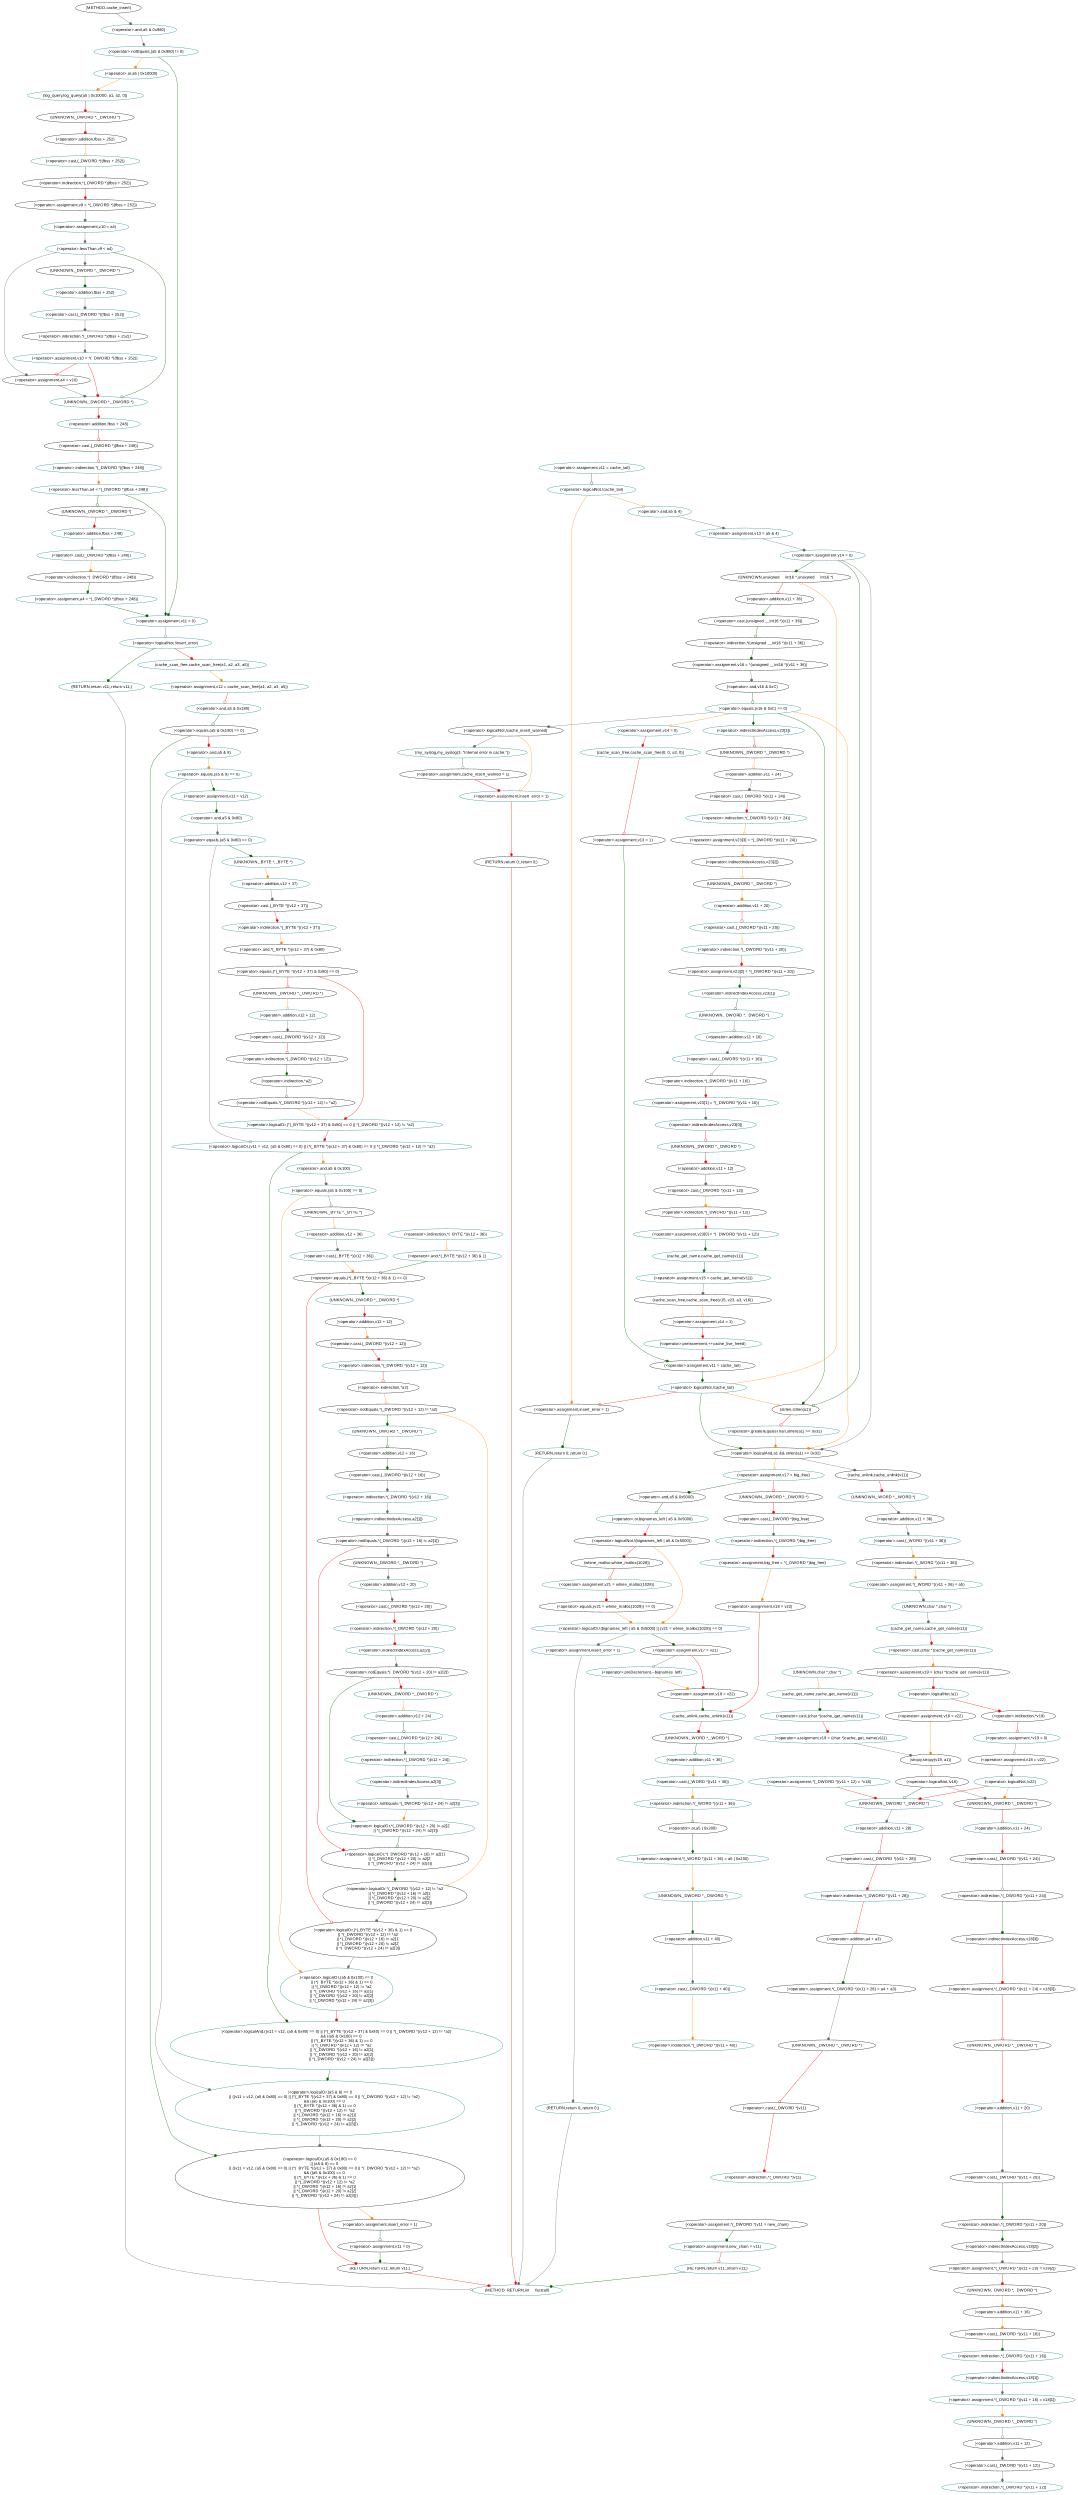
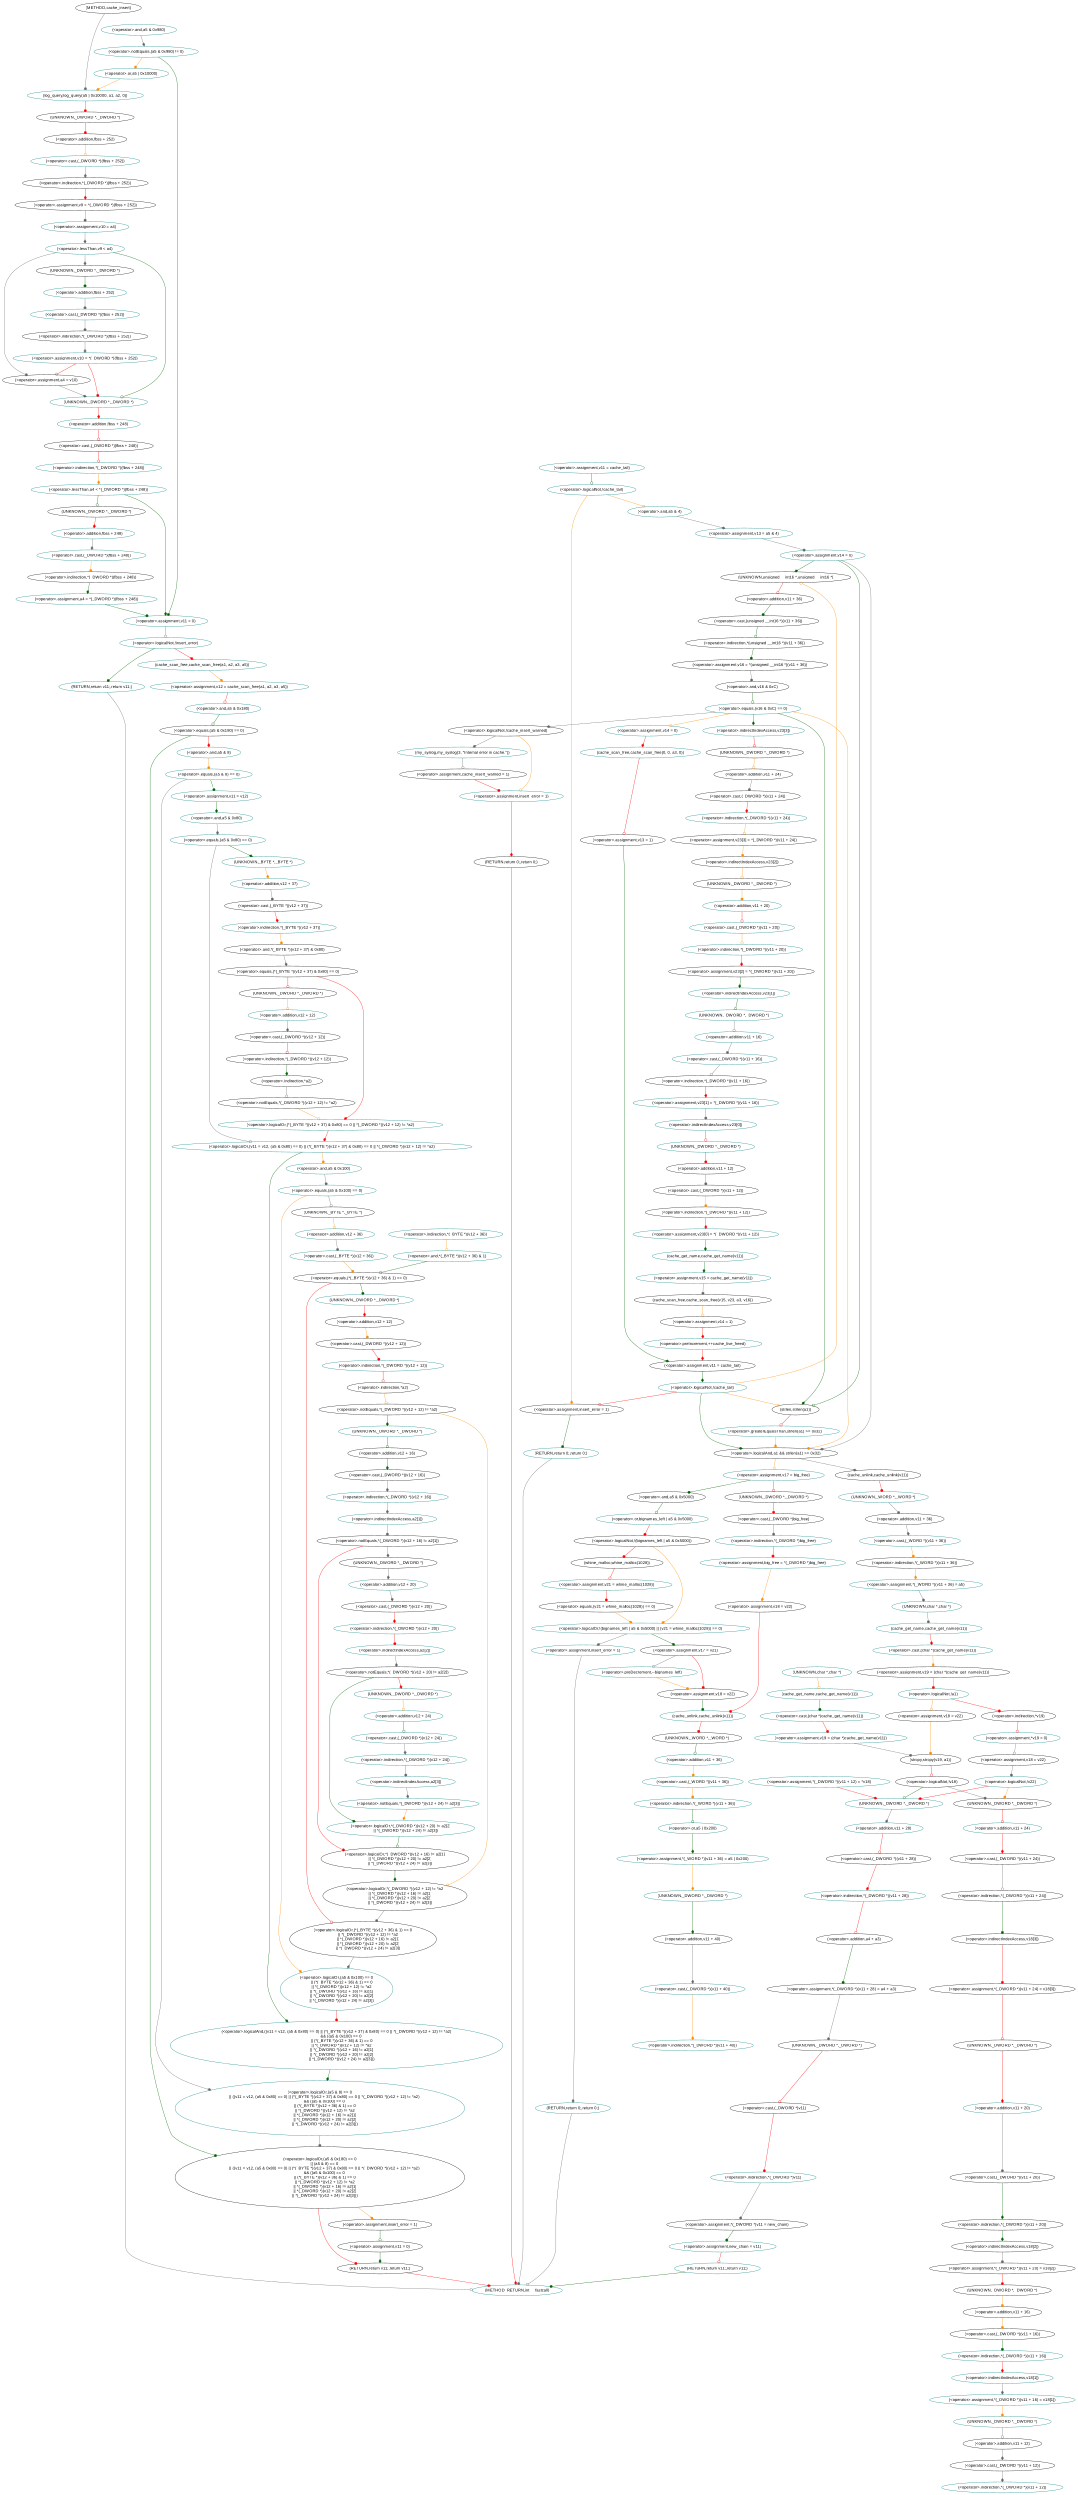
(123, 18) -> (90, 49)
(212, 784) -> (212, 784)
(693, 1828) -> (693, 1828)
none -> (751, 2200)
